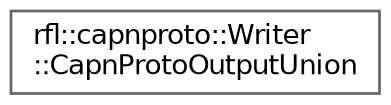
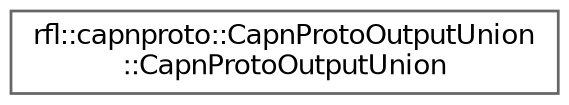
(195, 52) -> (285, 52)
